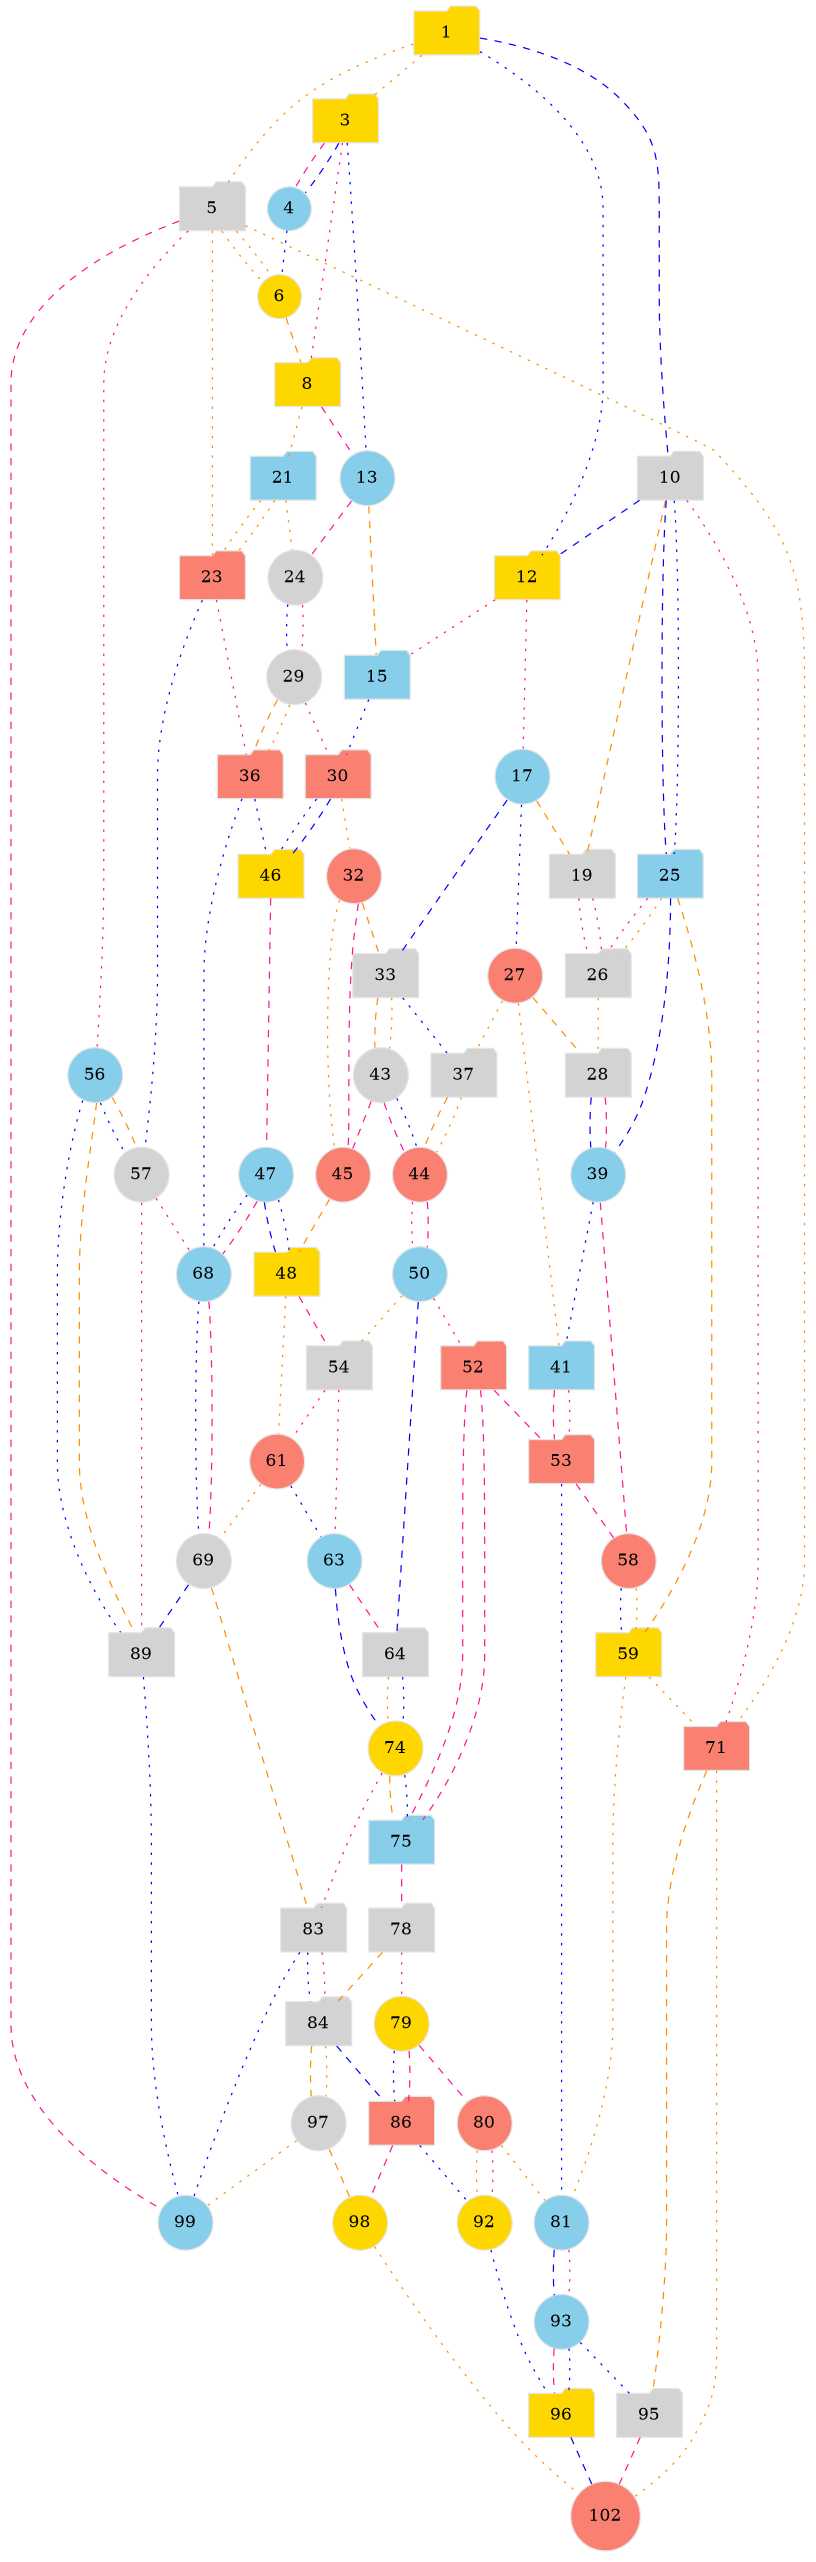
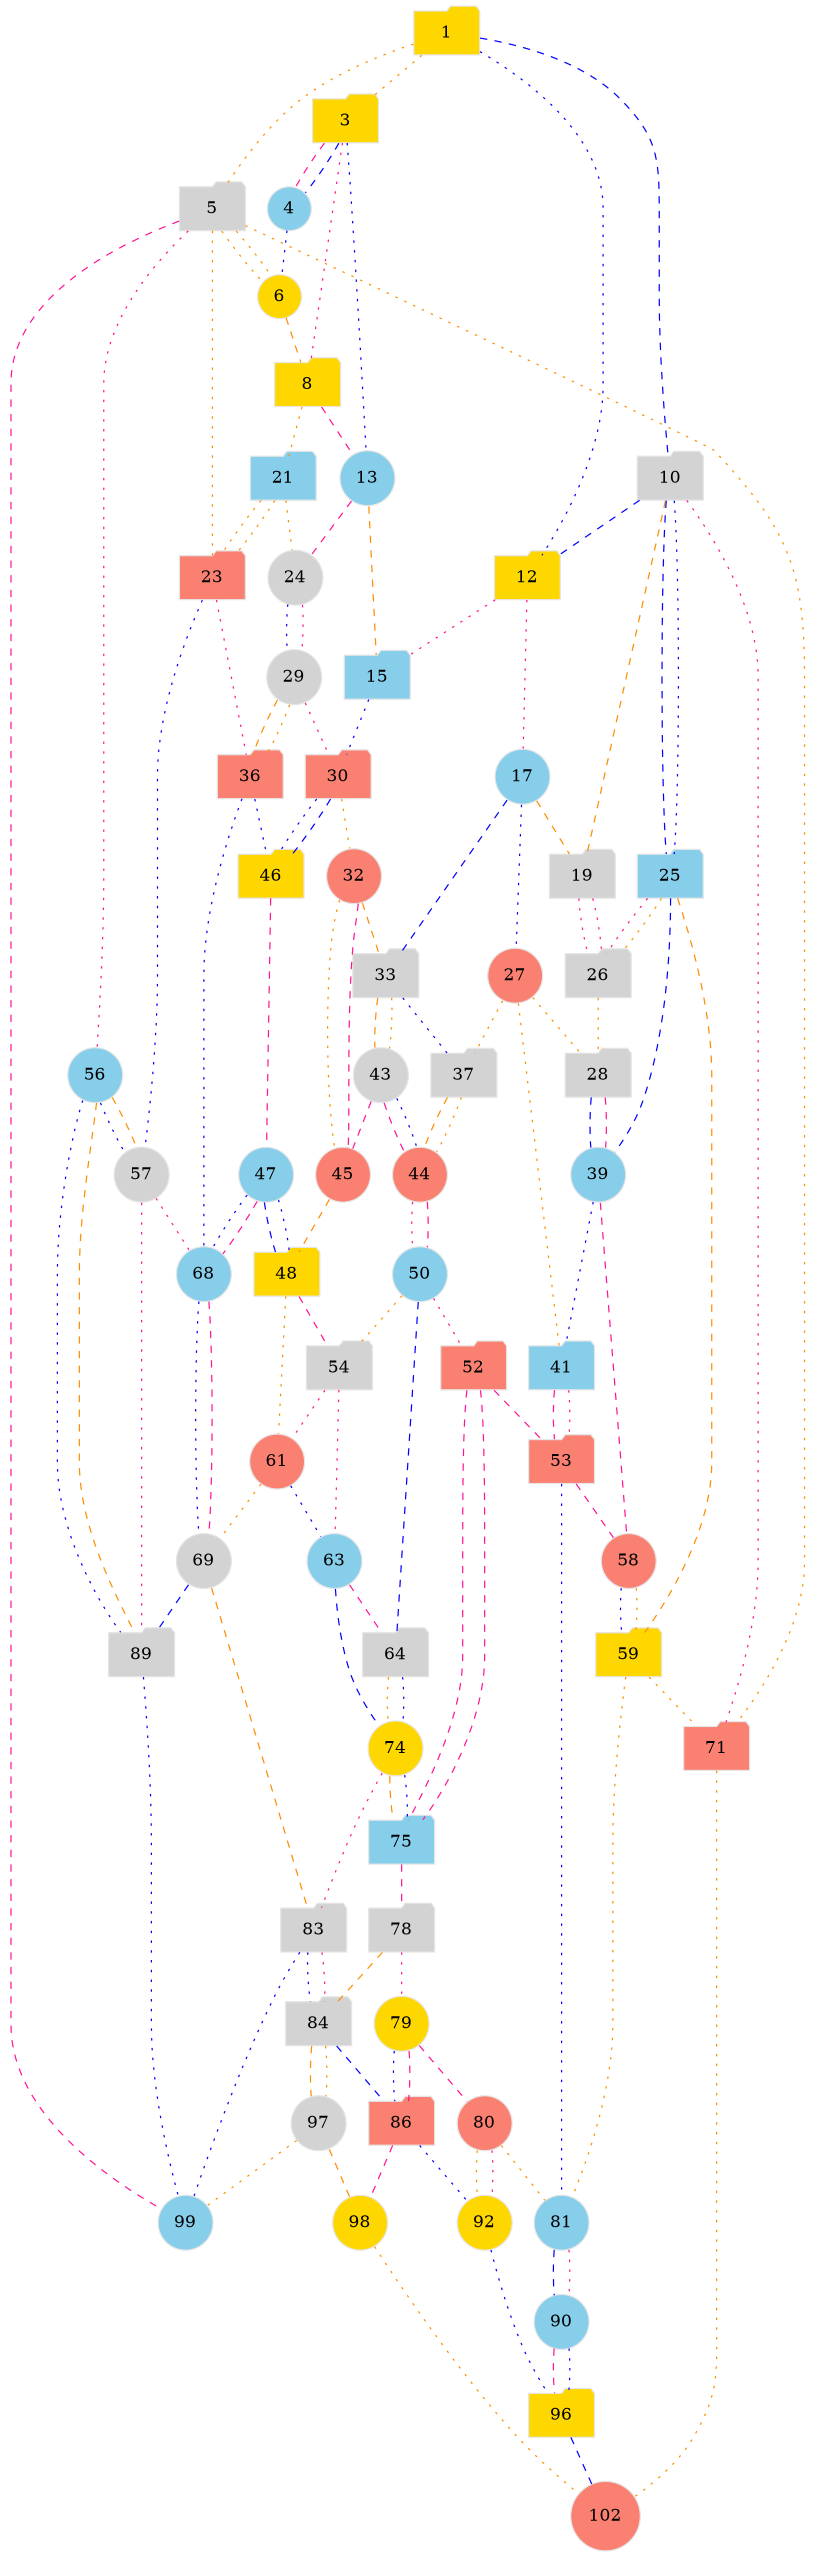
(557, 1025) -> (557, 1025)
(562, 2322) -> (562, 2322)
(649, 2415) -> none
